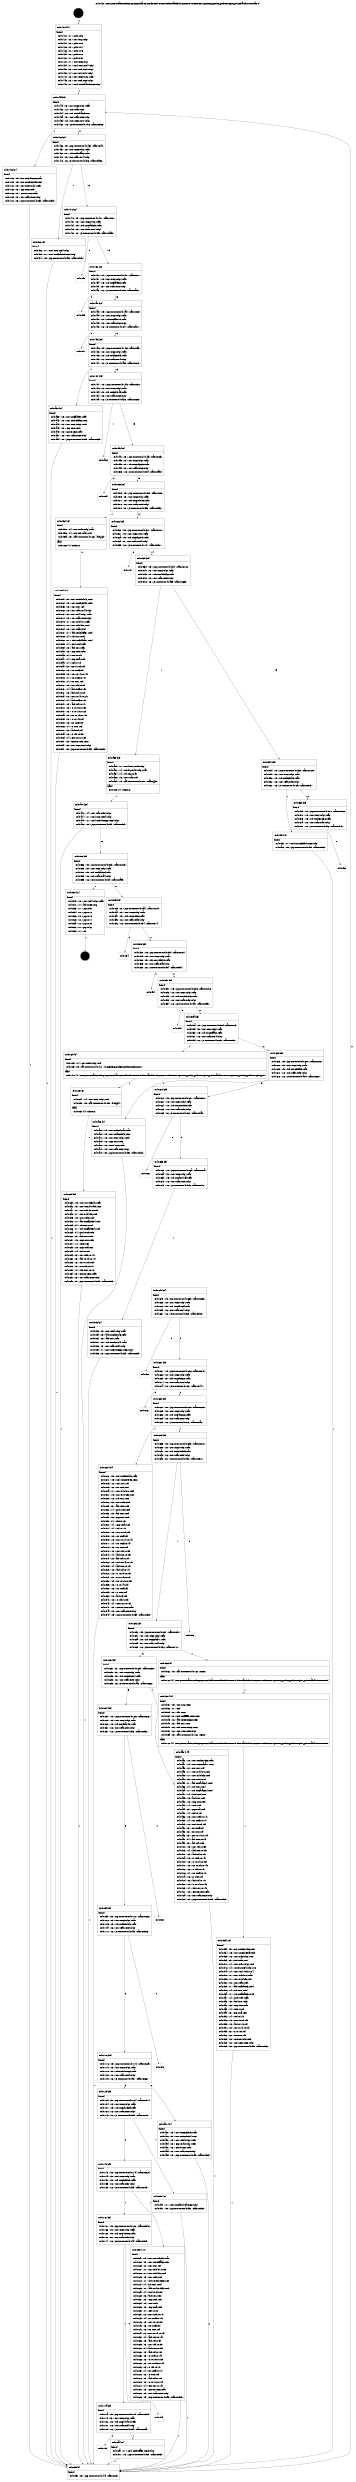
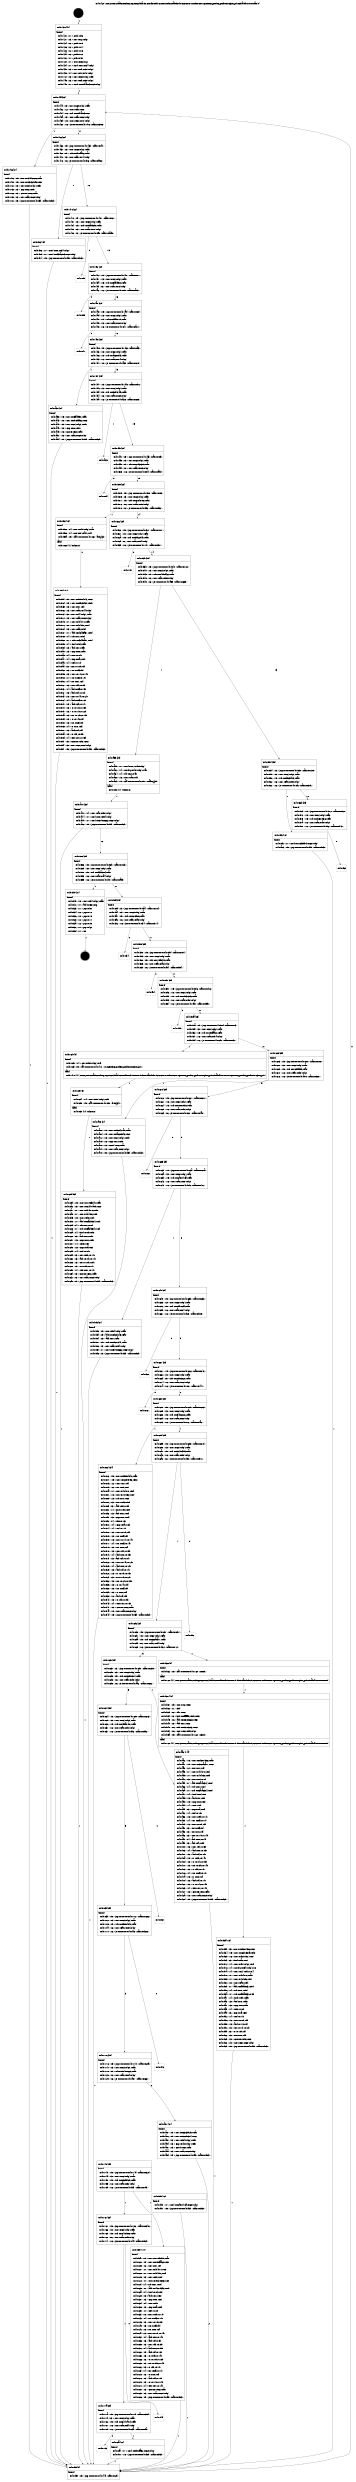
none -> (180, 1237)
(125, 2104) -> none
